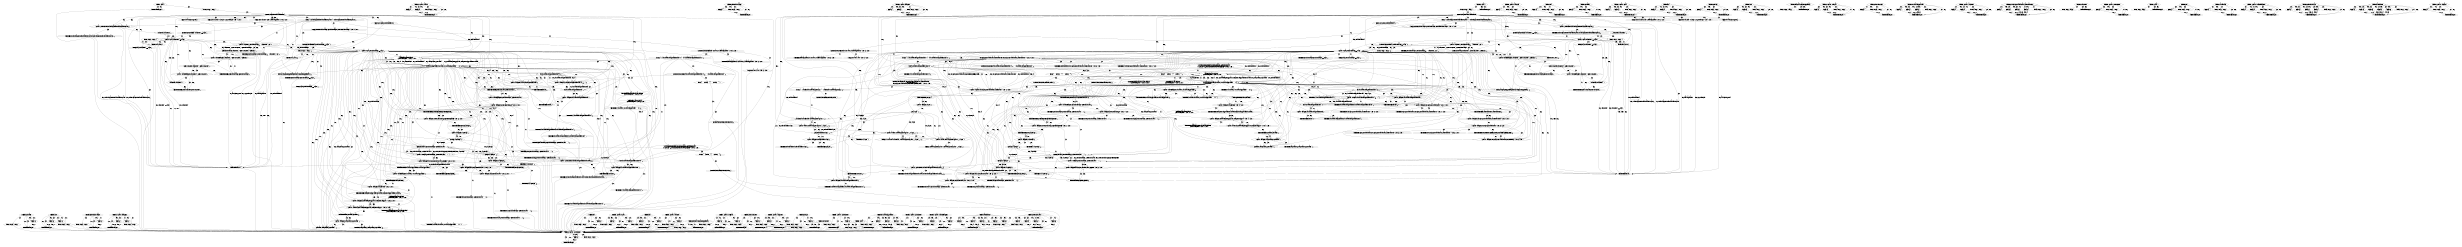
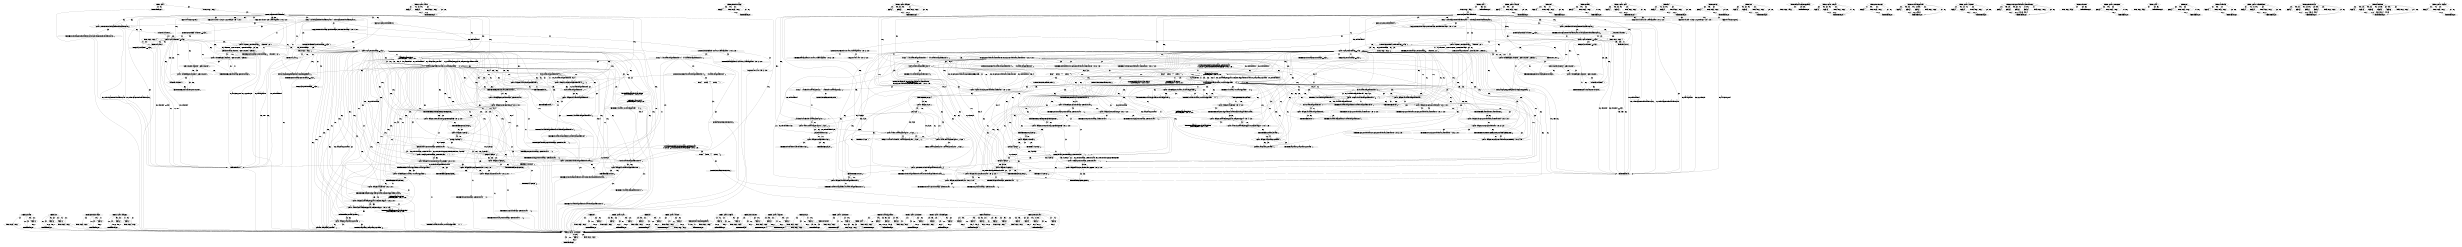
(870, 120) -> (916, 108)
(842, 136) -> (927, 137)
(806, 144) -> (802, 142)
